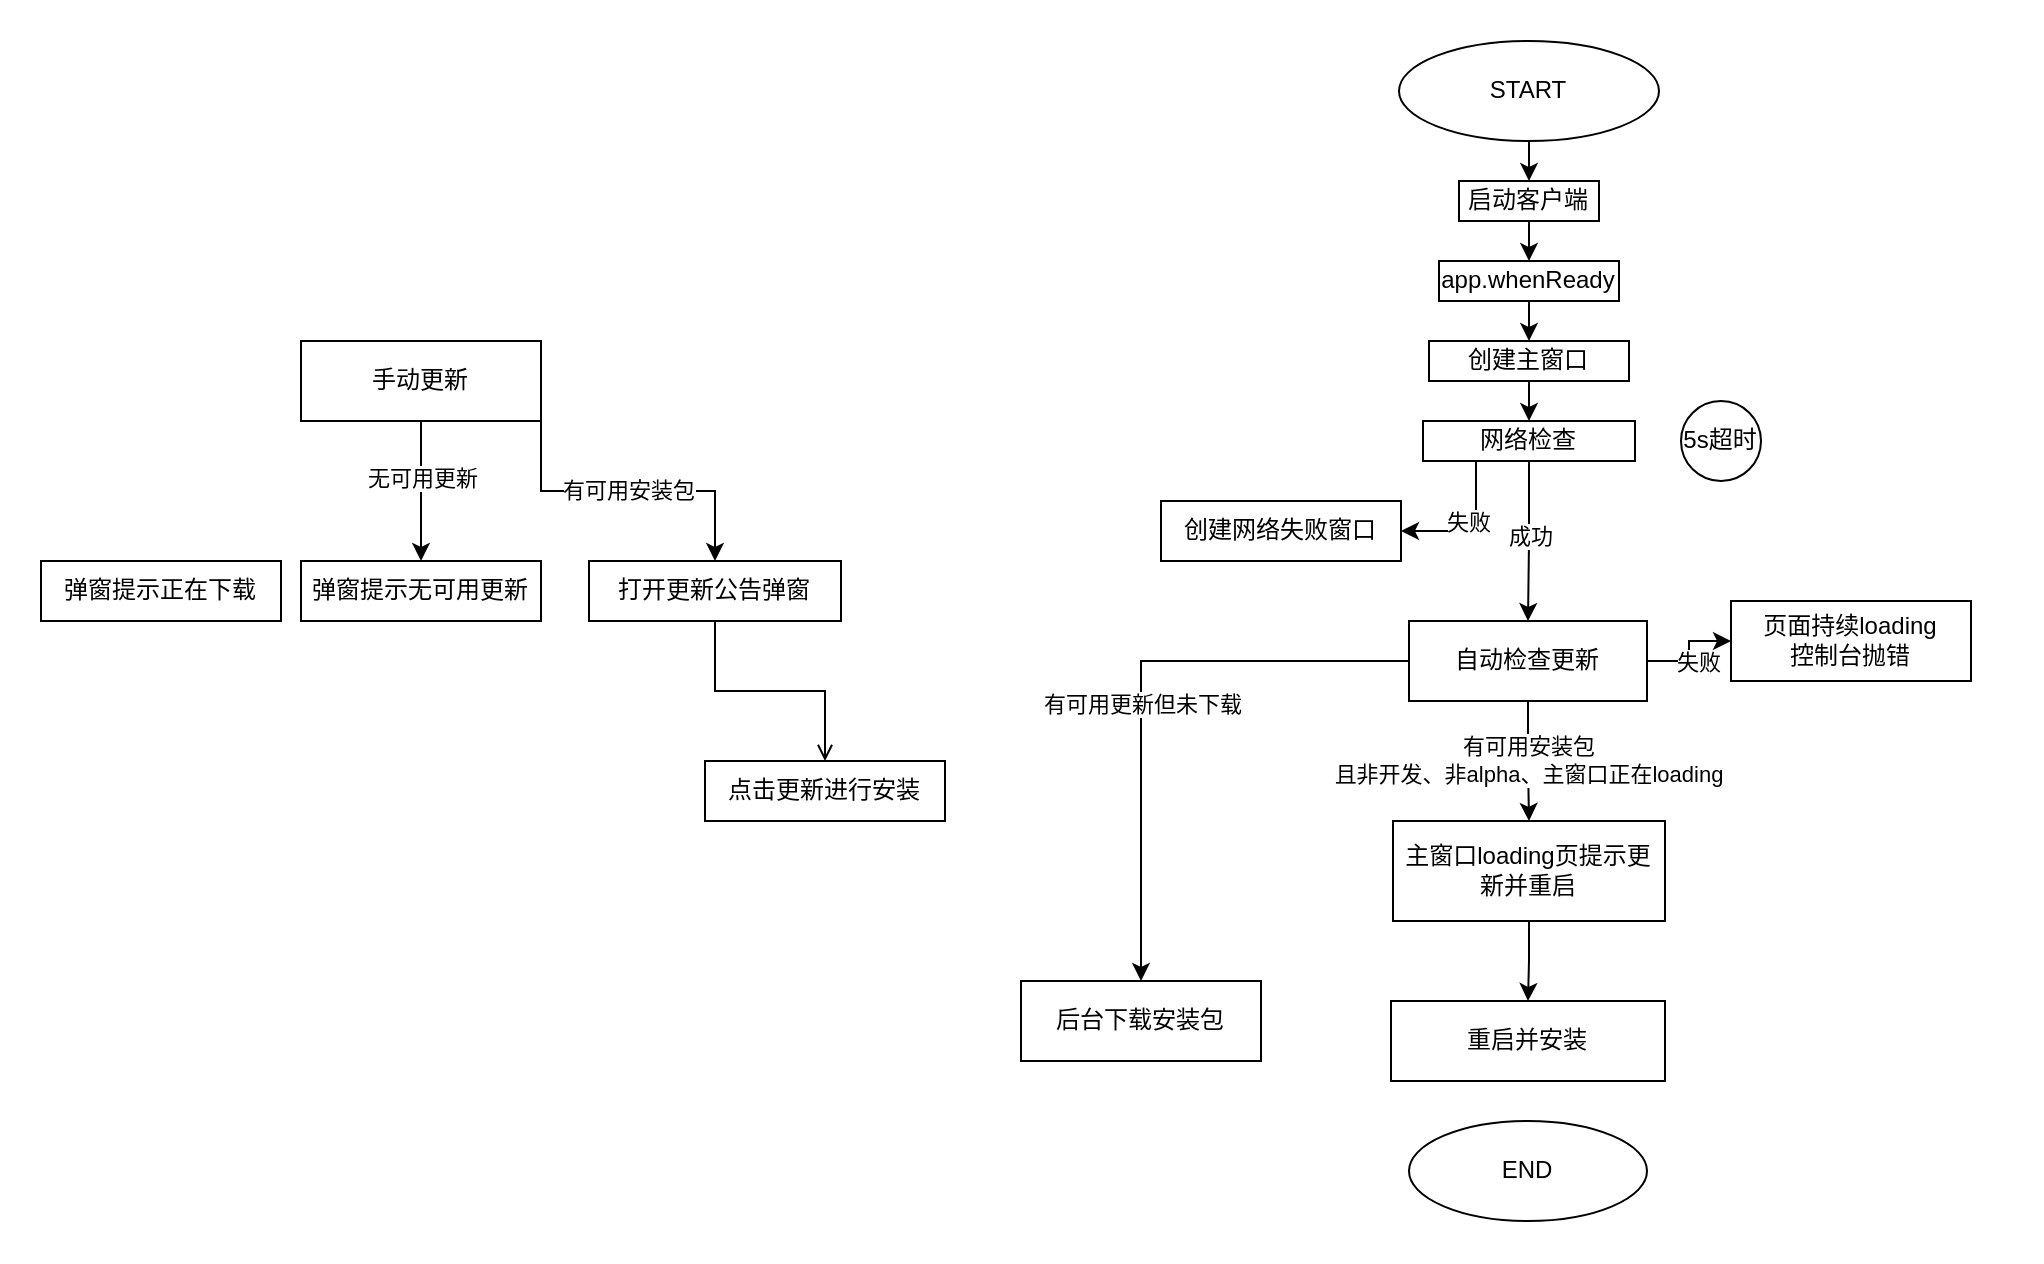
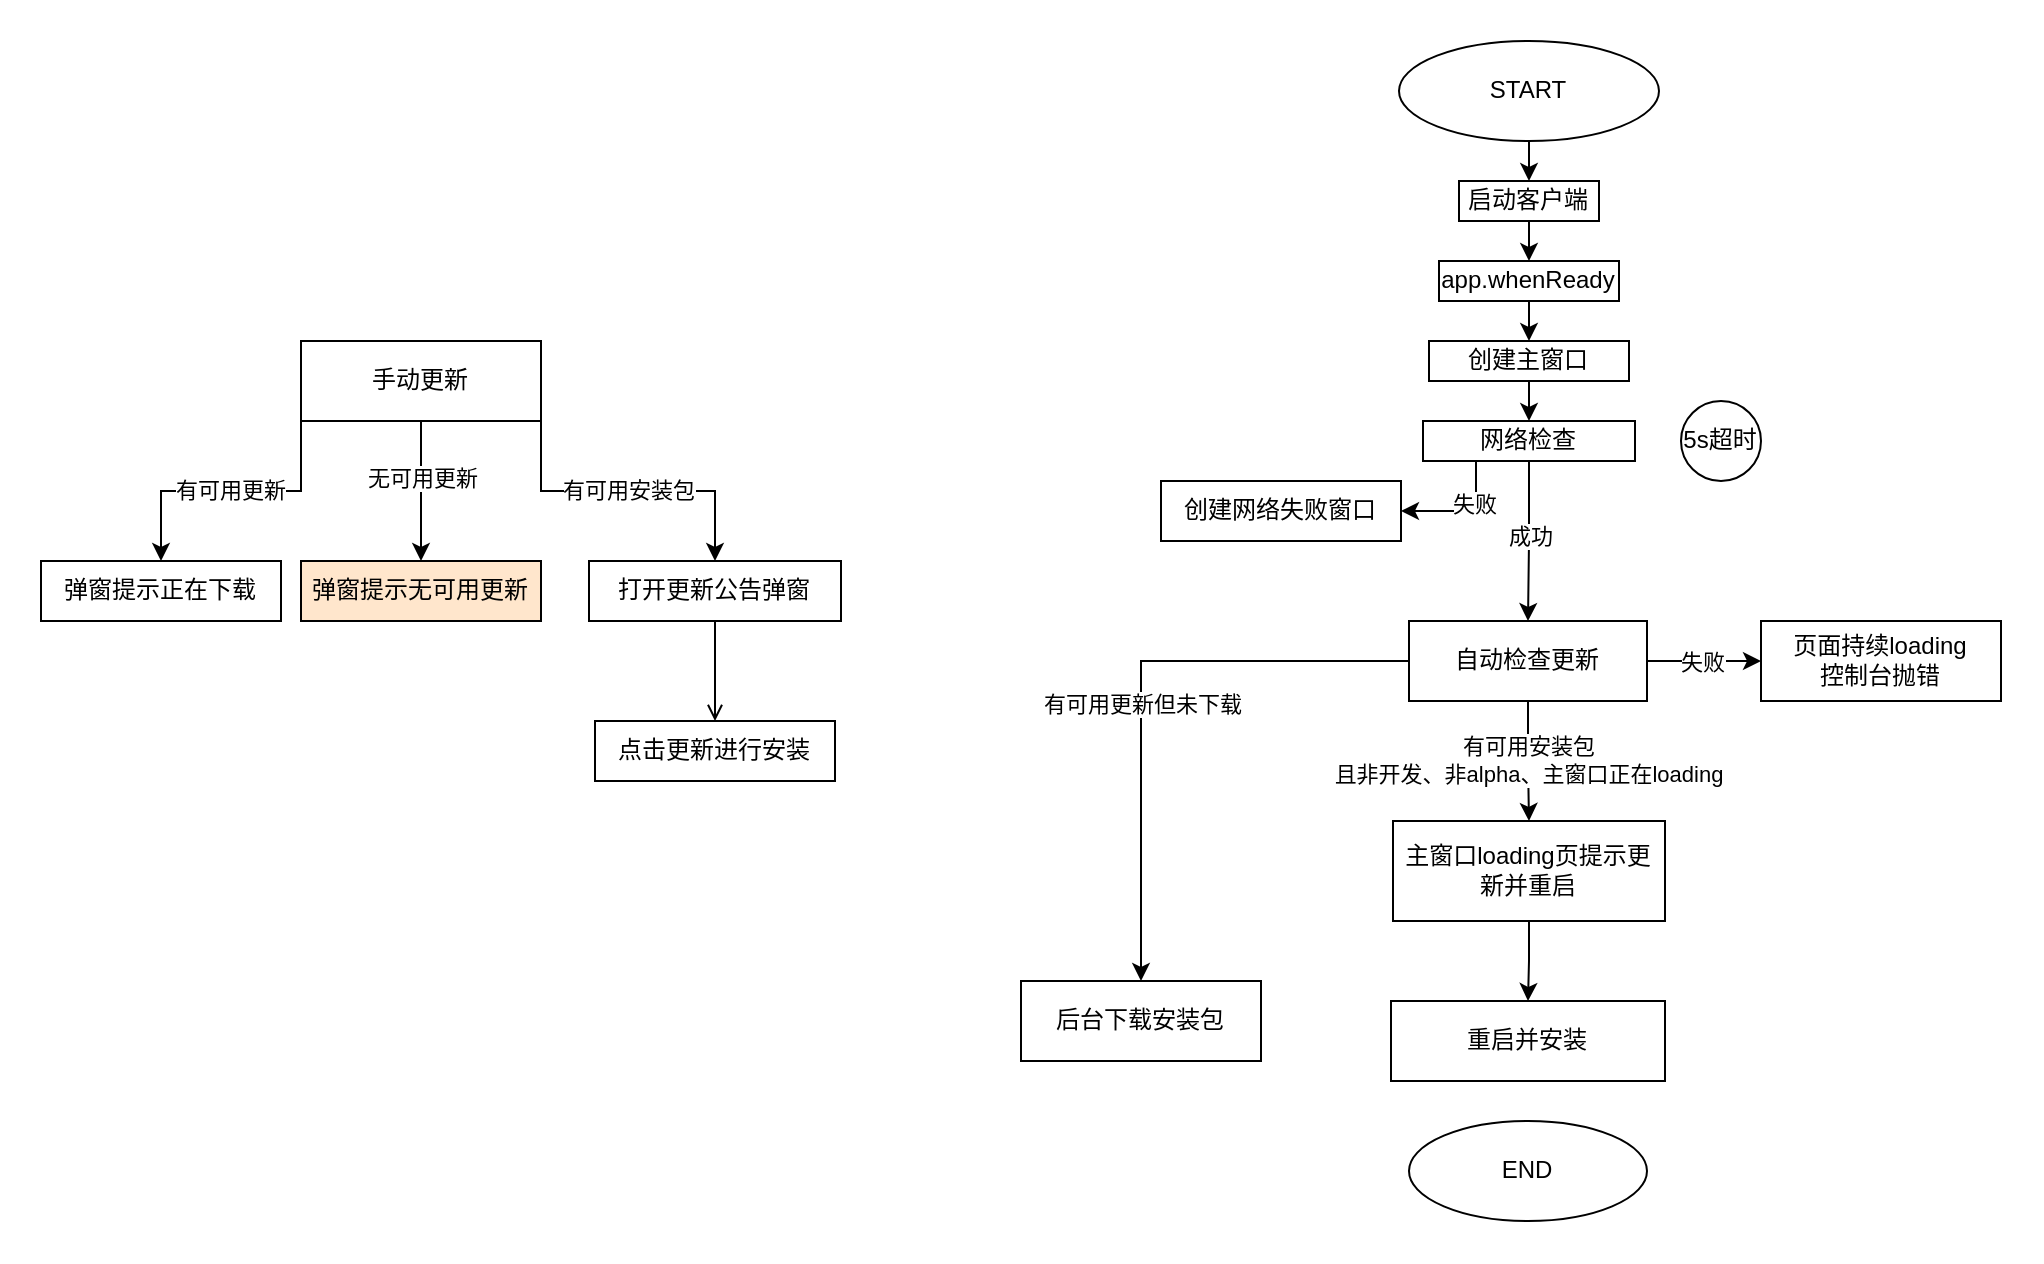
none -> (238, 491)
(1281, 531) -> (1281, 511)
(421, 591) -> (421, 591)
(1851, 641) -> (1881, 661)
(825, 791) -> (715, 751)
